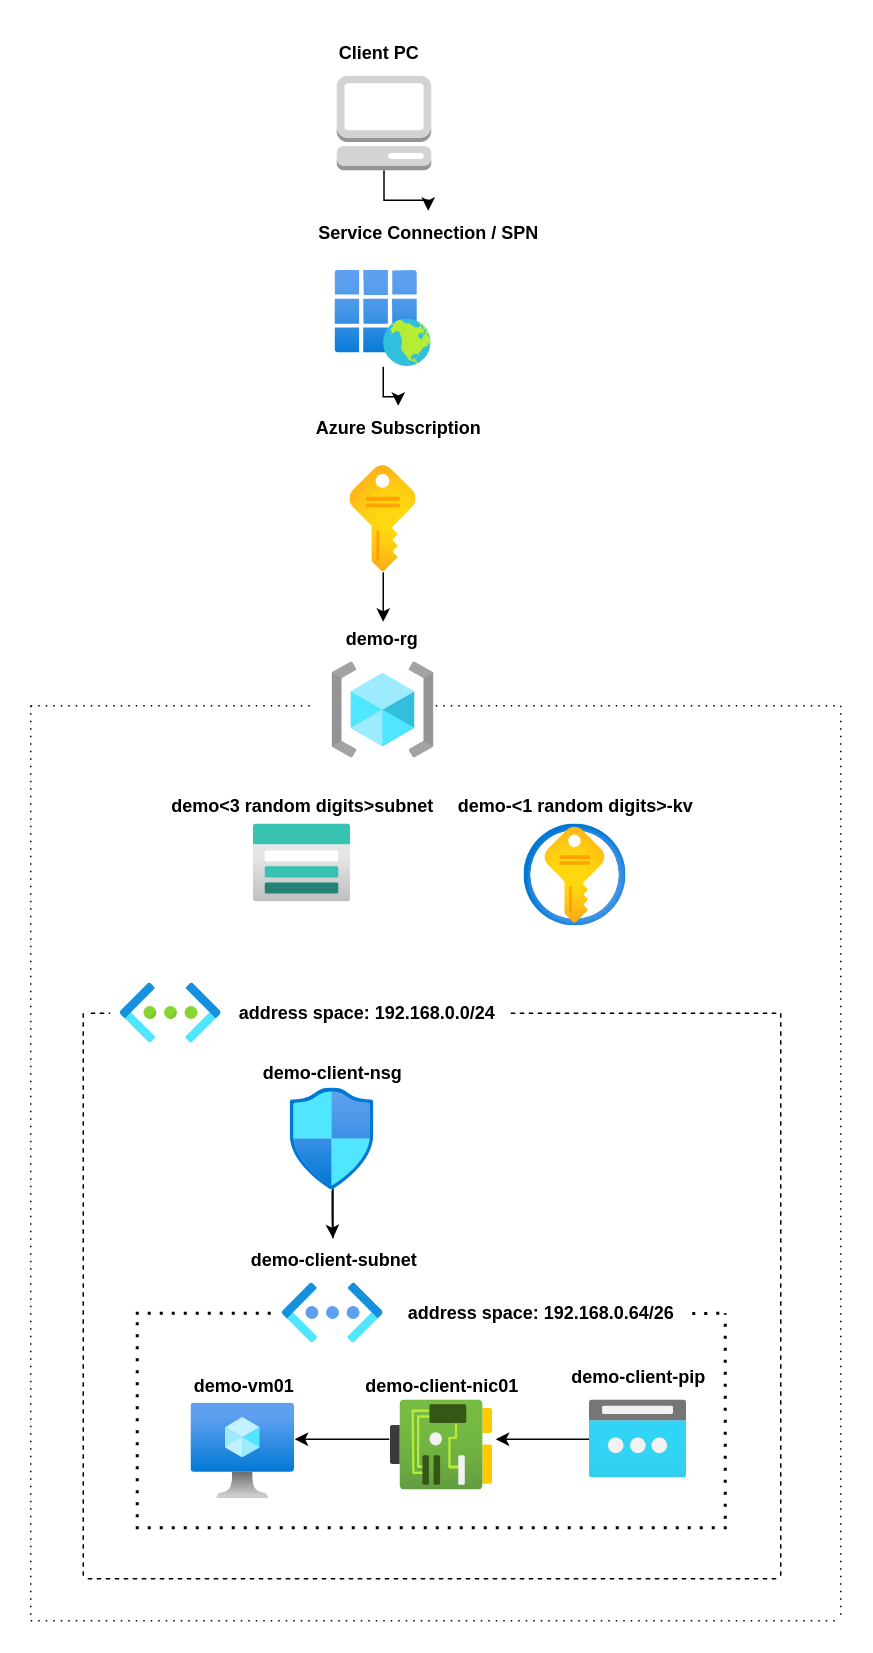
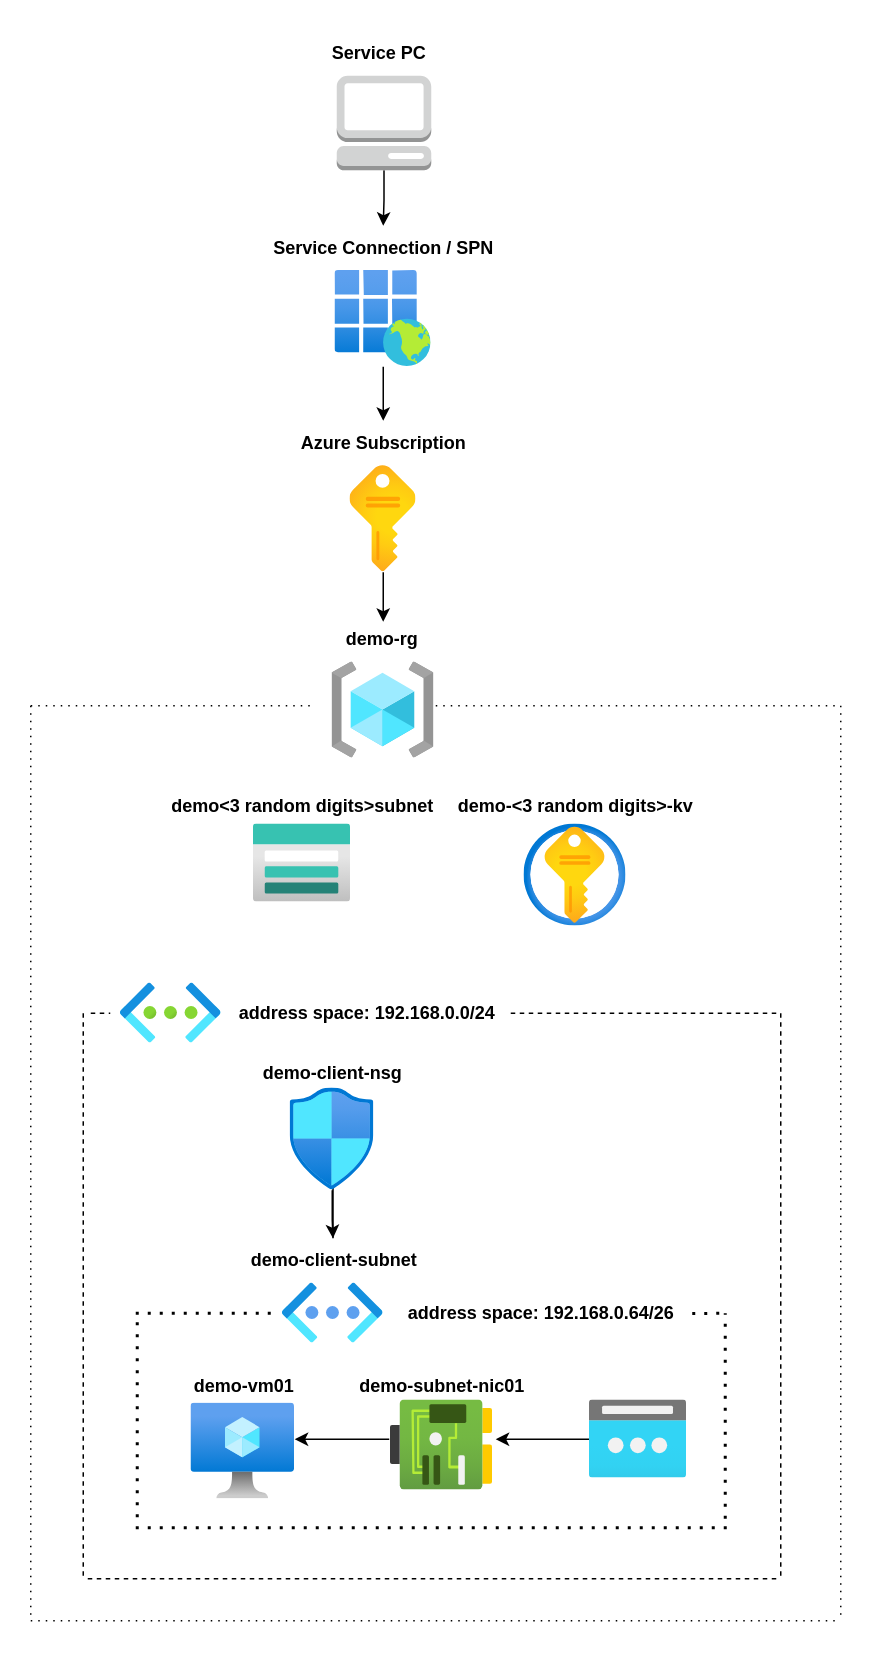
(380, 53) -> (380, 53)
(428, 233) -> (383, 248)
(398, 428) -> (383, 443)
(576, 806) -> (576, 806)
(638, 1378) -> none
(443, 1387) -> (443, 1387)
